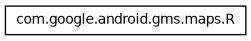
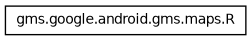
(126, 20) -> (126, 20)
